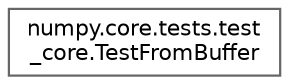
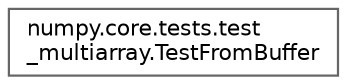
(145, 42) -> (173, 42)
